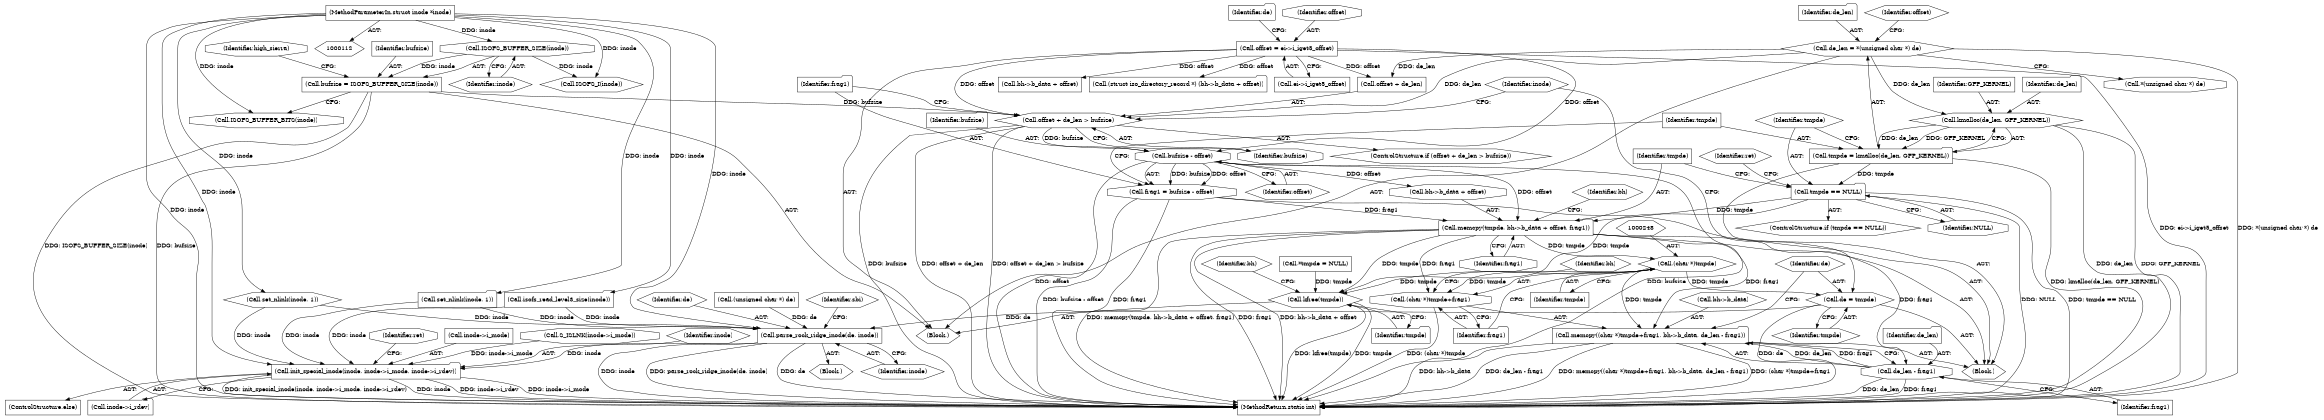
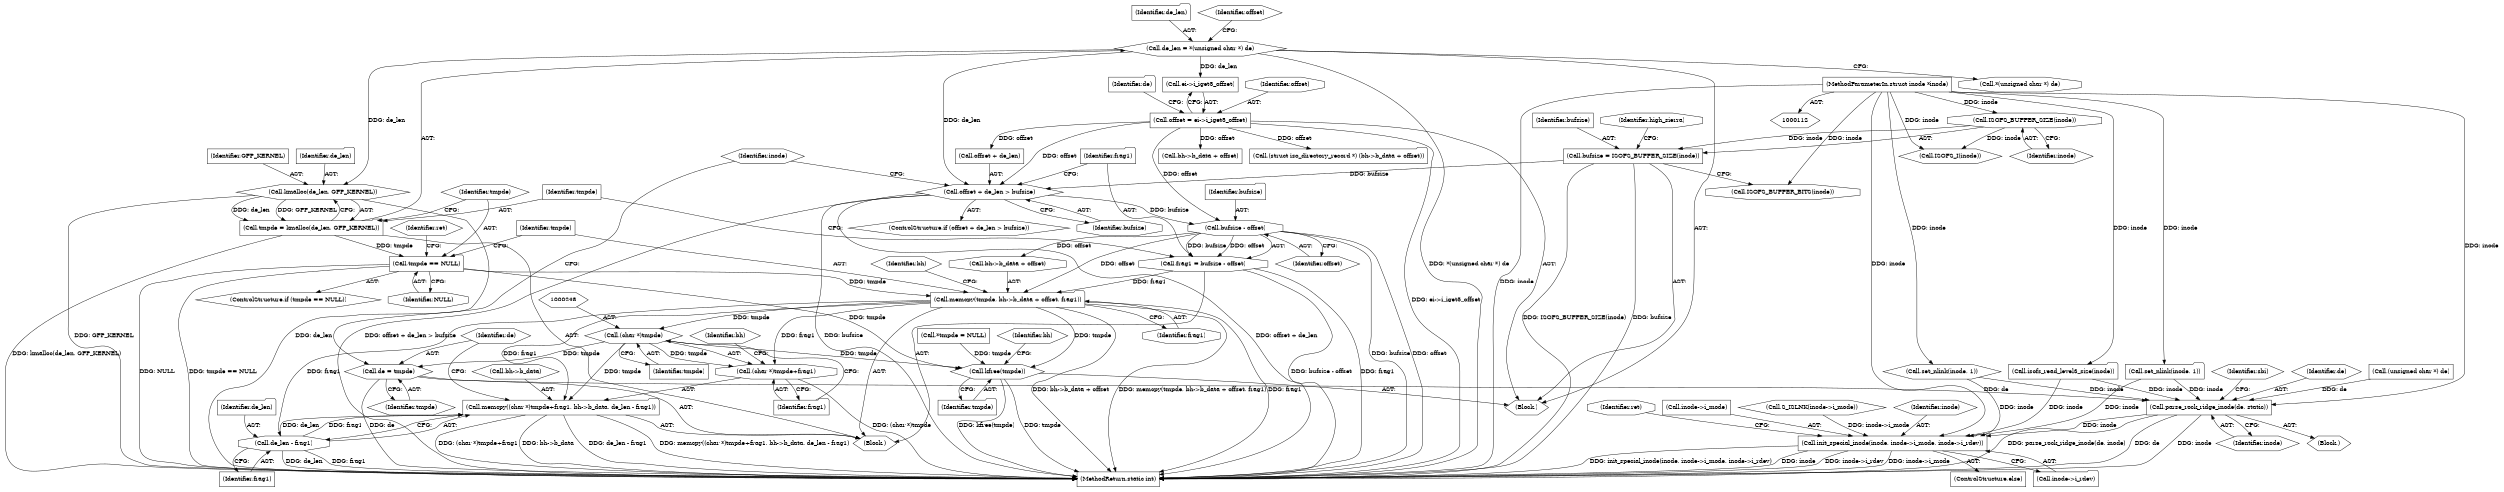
(1585, 51) -> (1200, 65)
(590, 336) -> (1812, 408)
(820, 336) -> (2209, 408)
